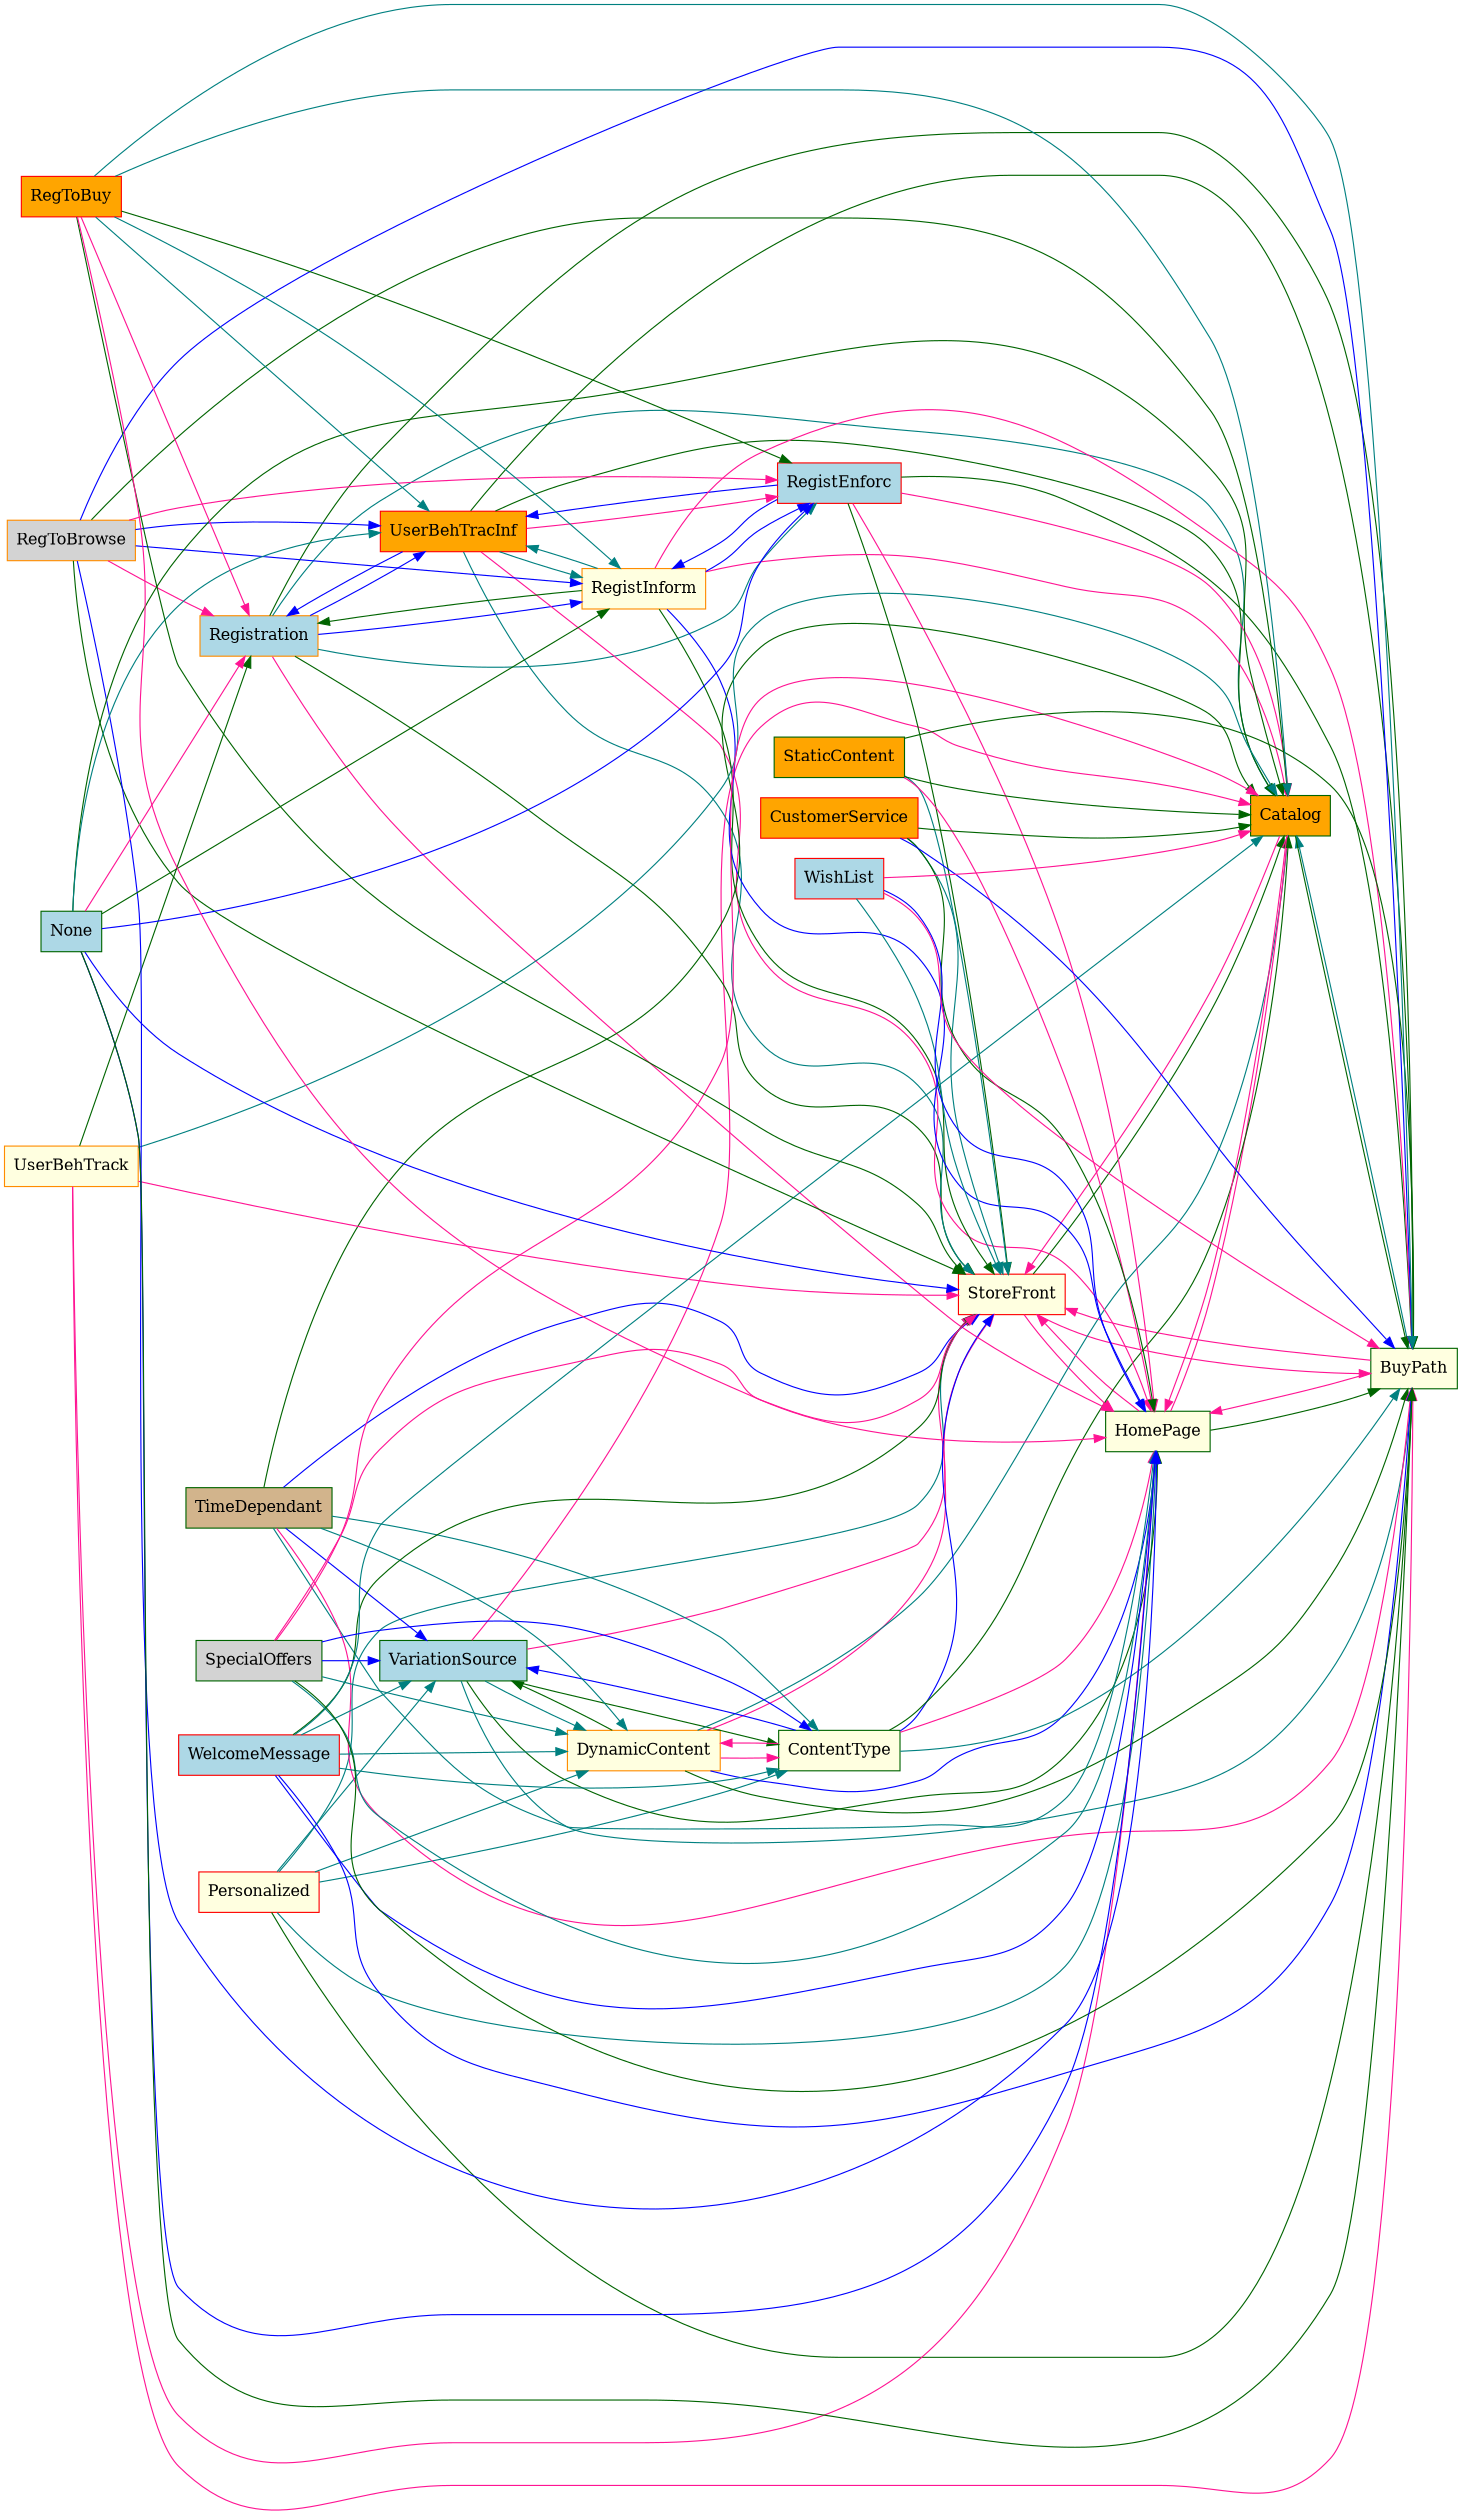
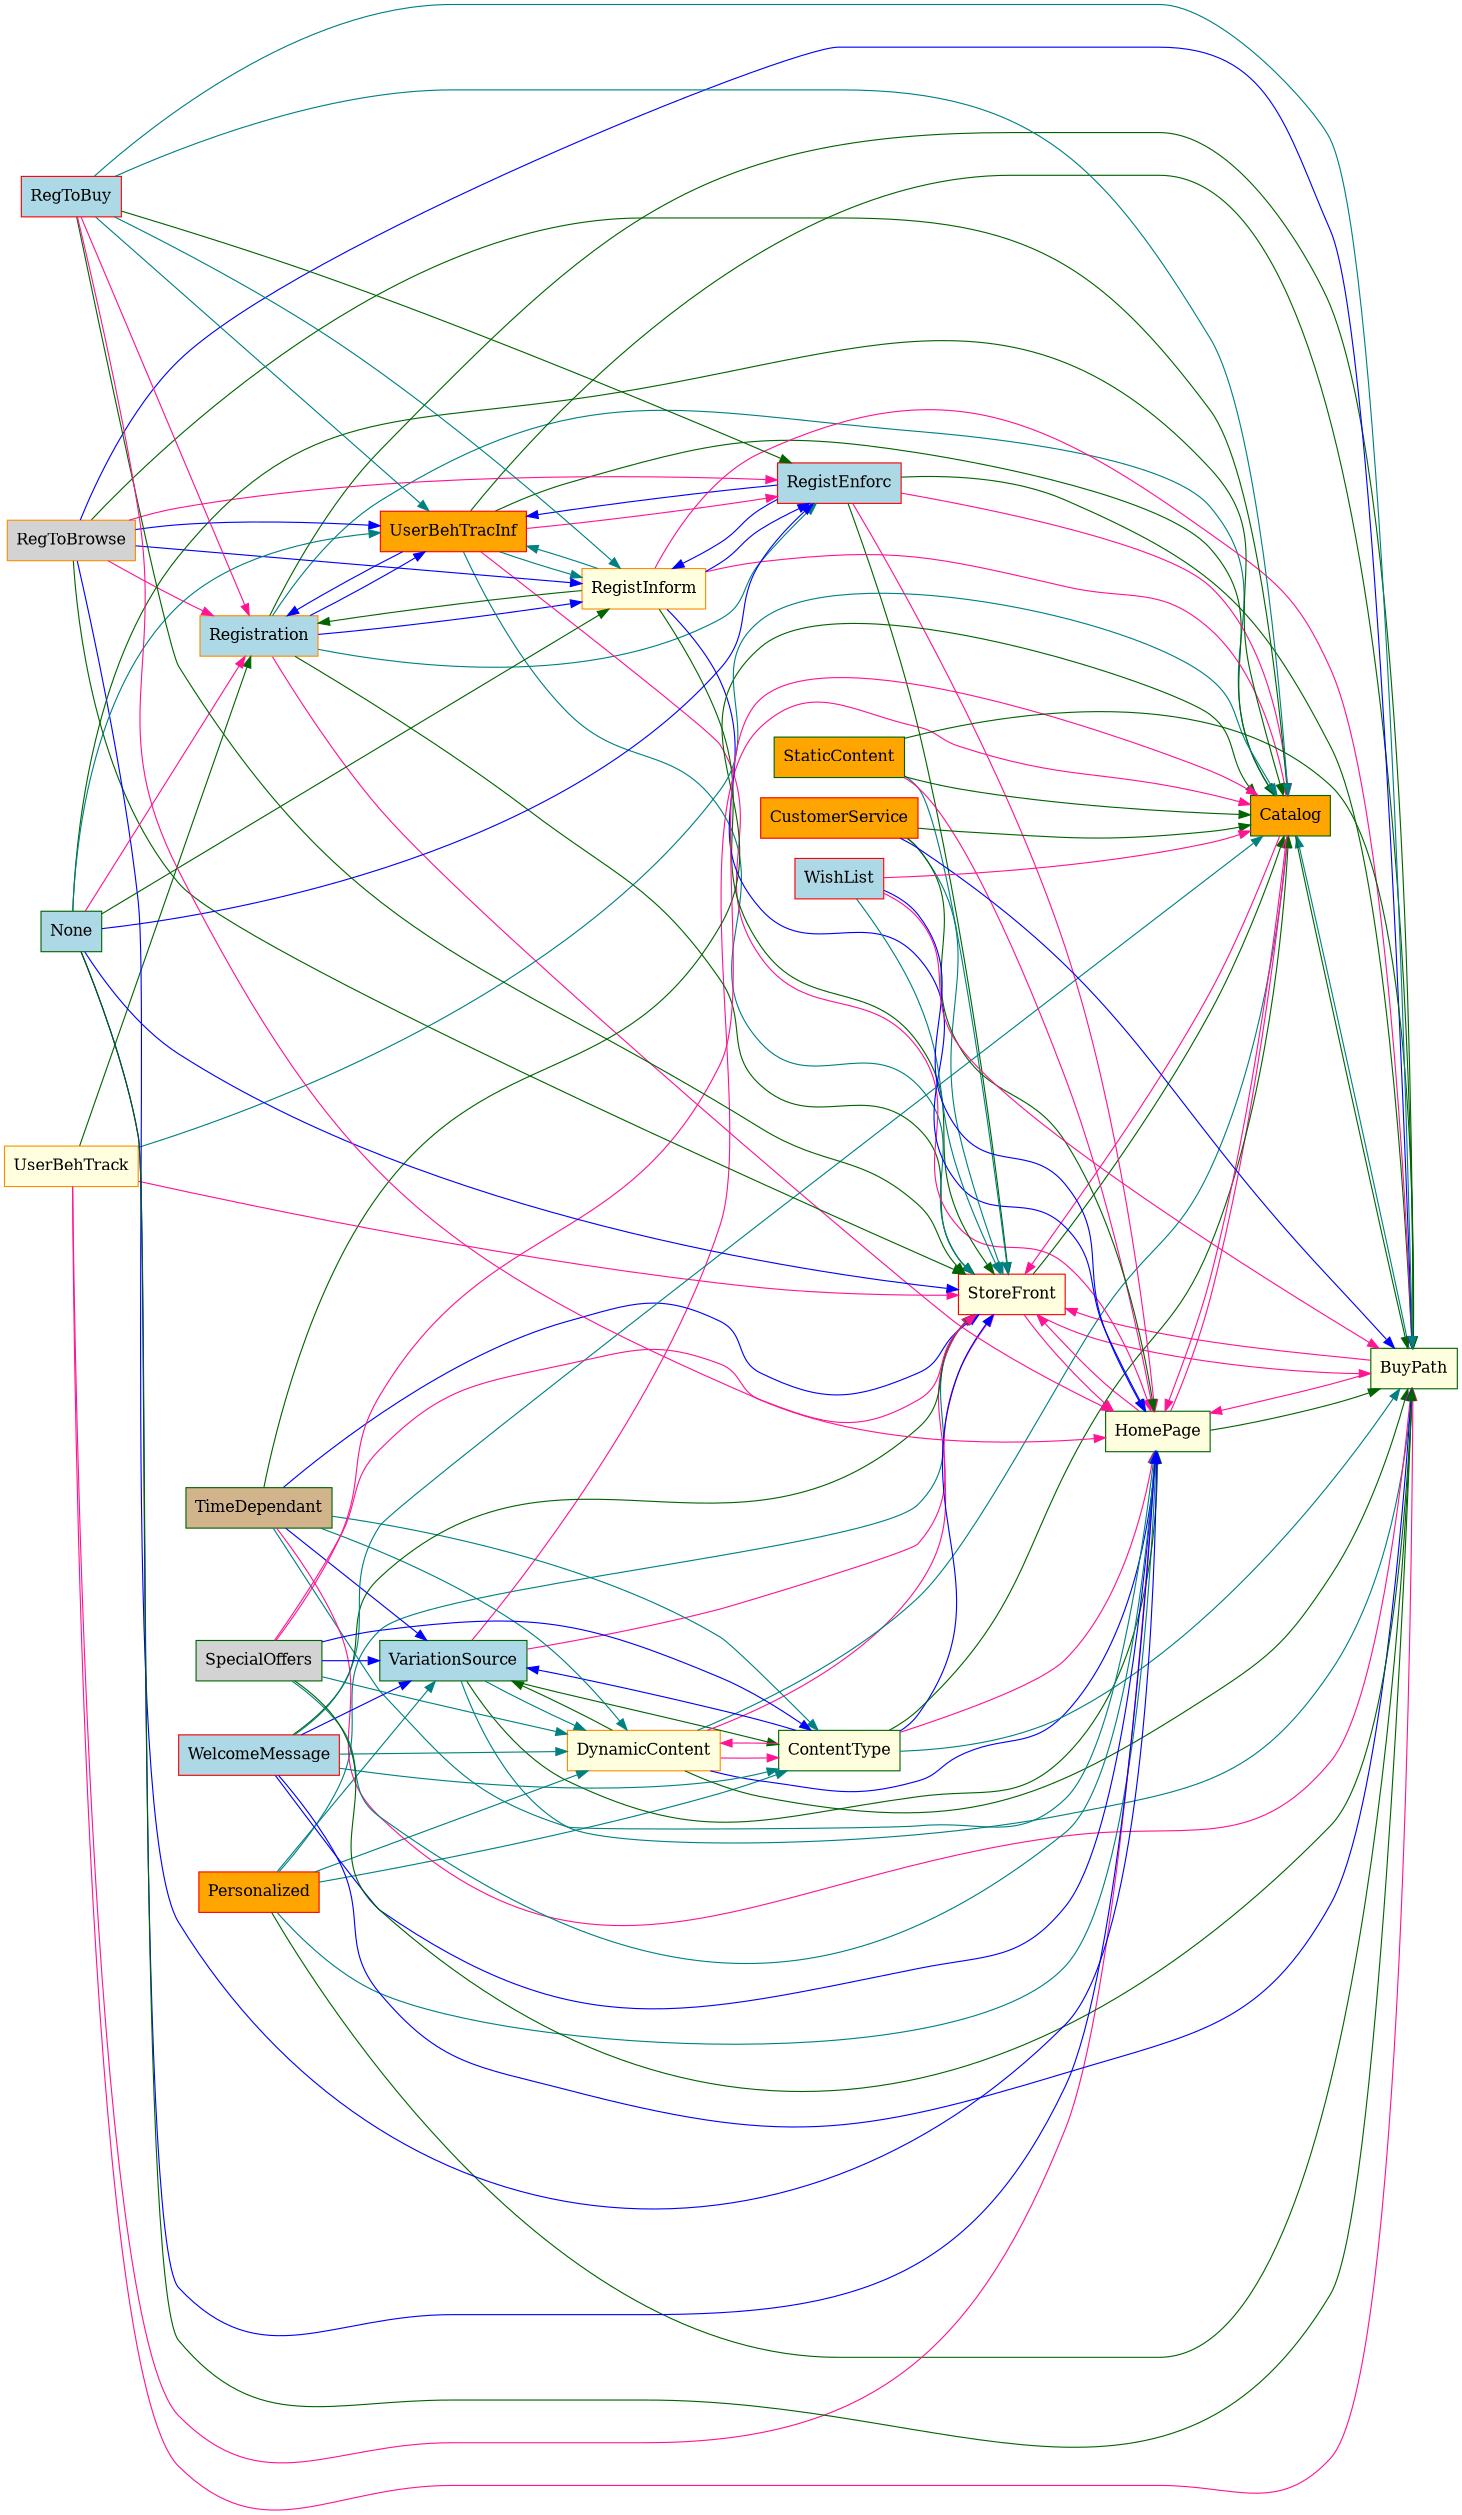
(71, 197) -> (71, 197)
(361, 1706) -> (361, 1706)
(259, 1892) -> (259, 1892)
